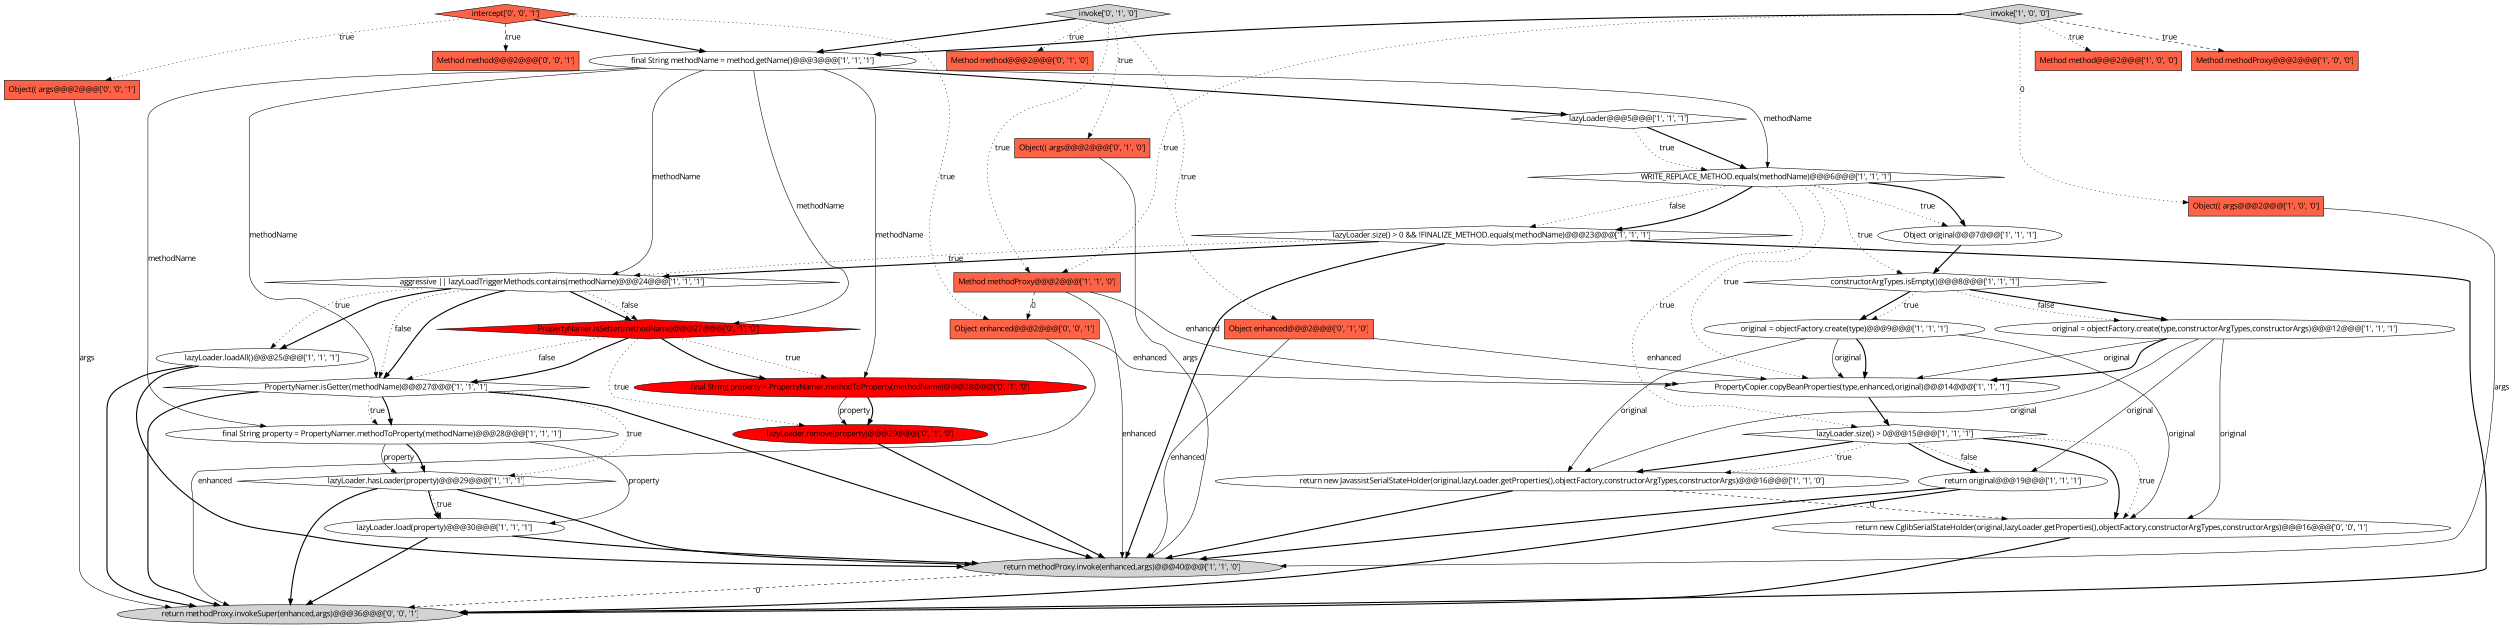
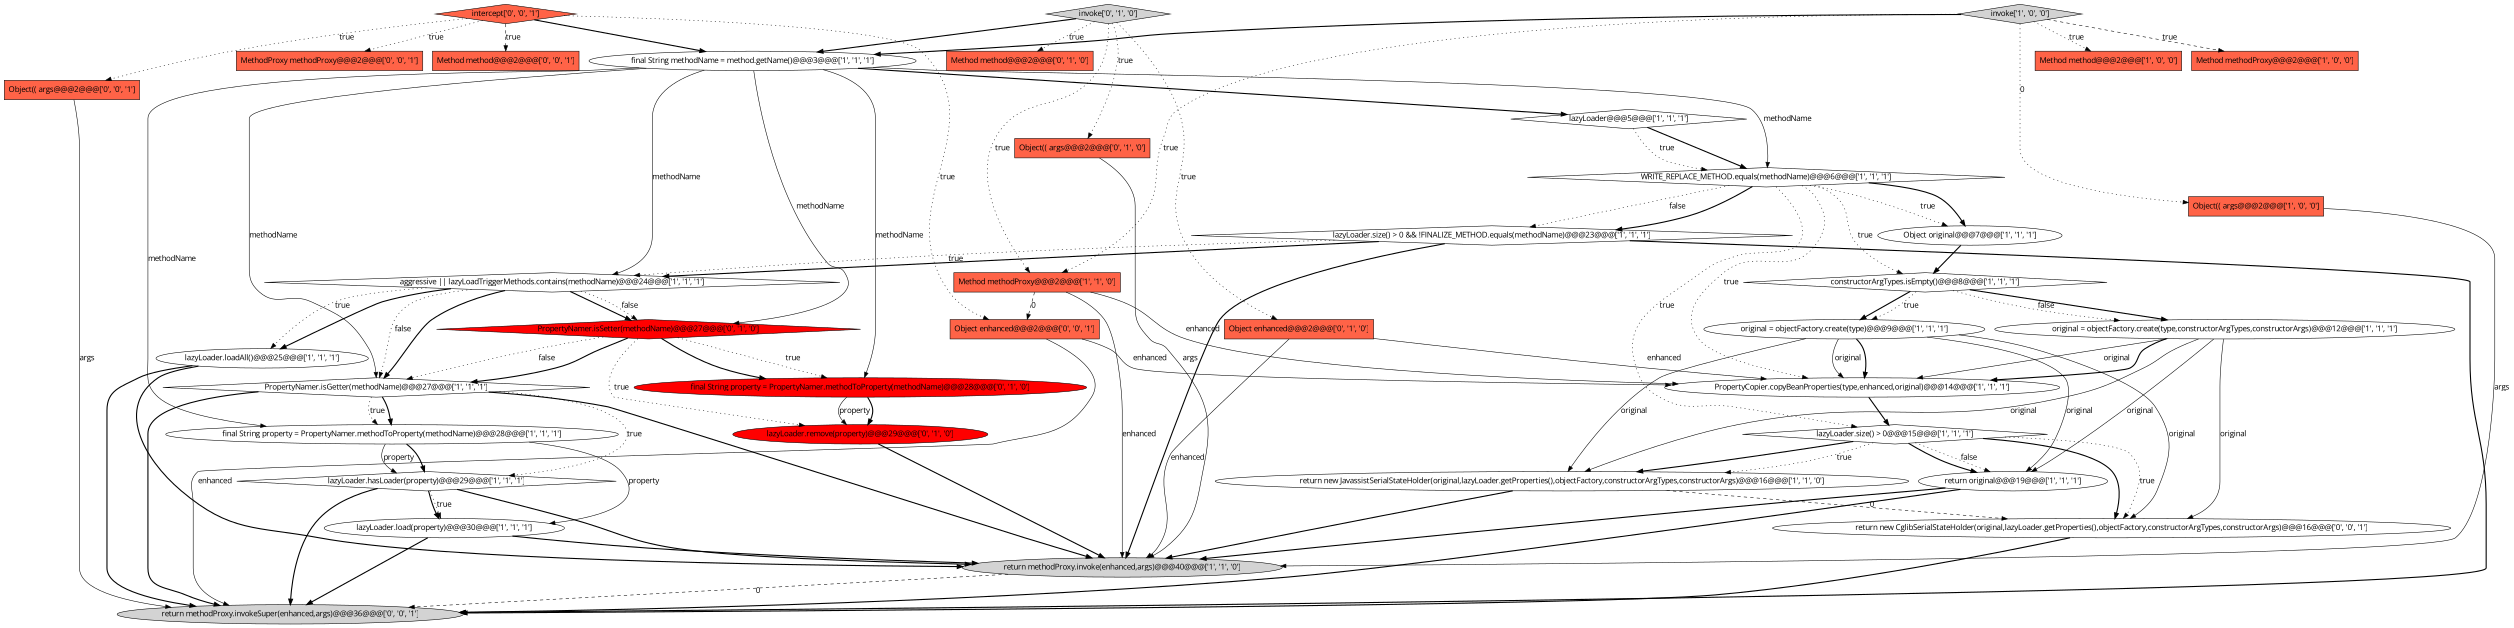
none -> (330, 61)
none -> (2047, 365)
